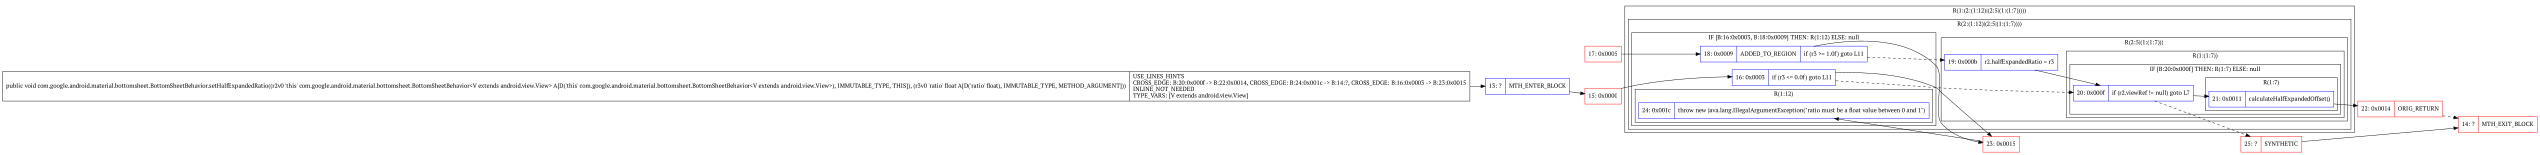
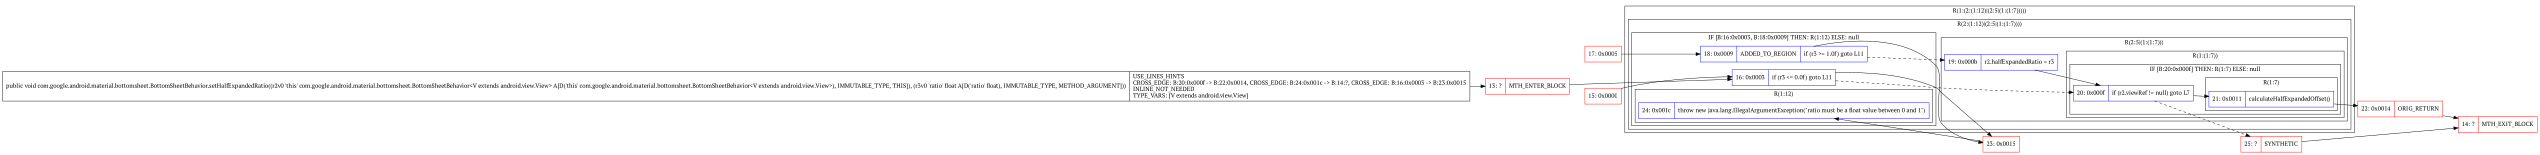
(1527, 86) -> (1527, 86)
(1575, 92) -> (1637, 82)
(2448, 117) -> (2448, 117)
